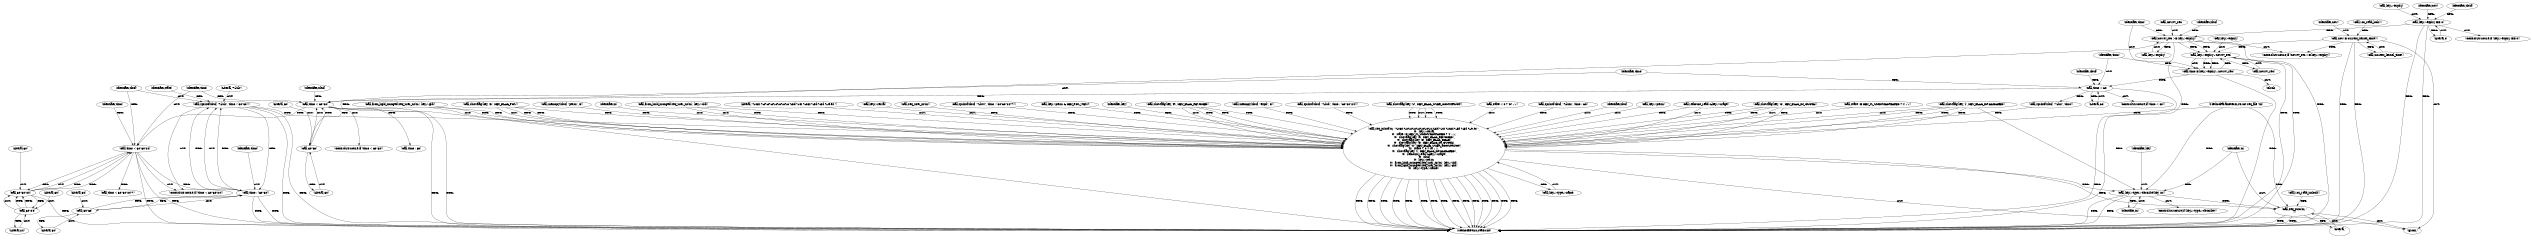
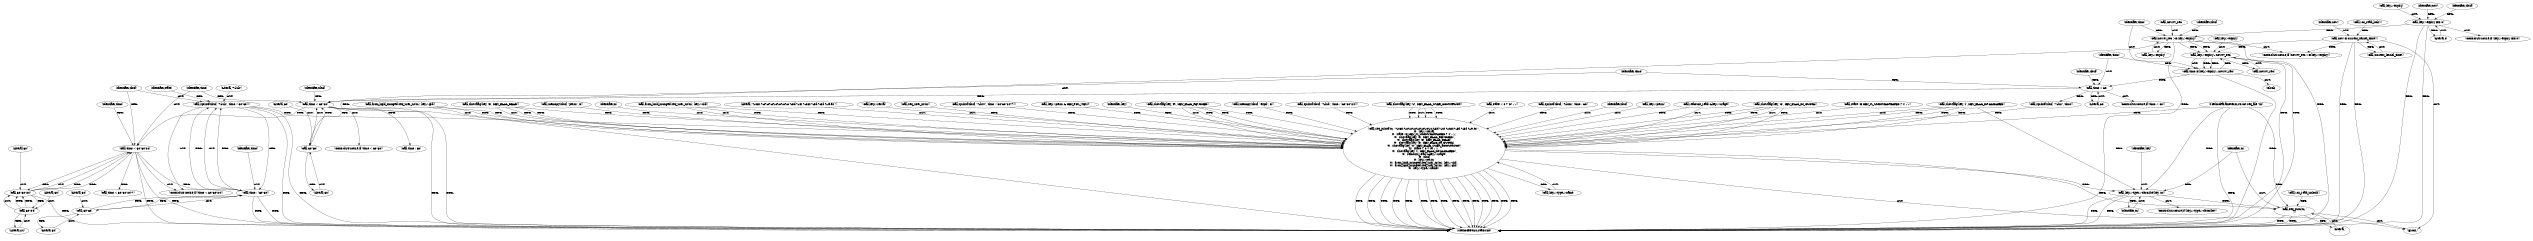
(490, 105) -> (490, 105)
(1908, 216) -> (1923, 228)
